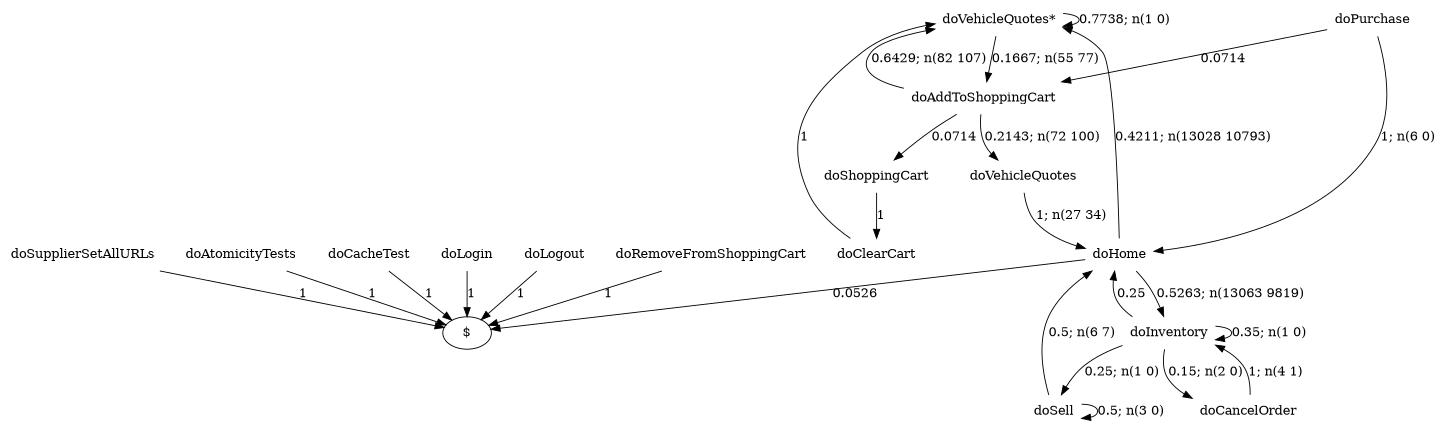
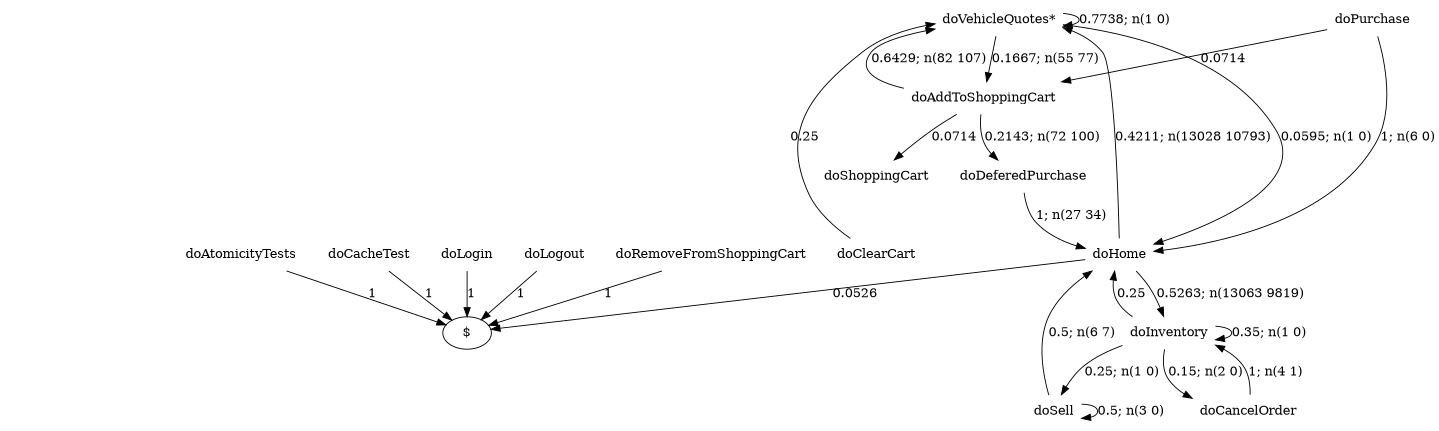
none -> (1256, 104)
(805, 137) -> (805, 137)
(1023, 176) -> (1023, 176)
(877, 211) -> none
(83, 255) -> none
